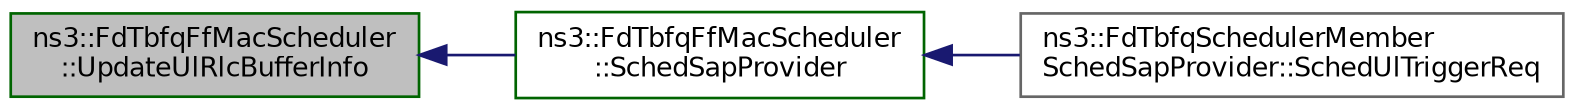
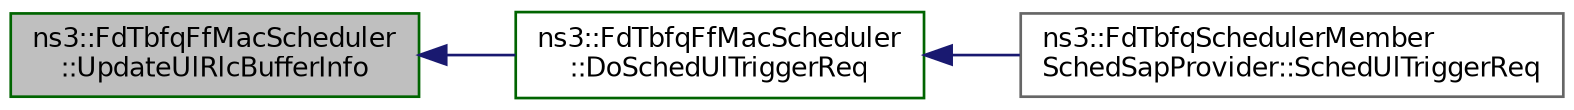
(720, 55) -> (720, 55)
